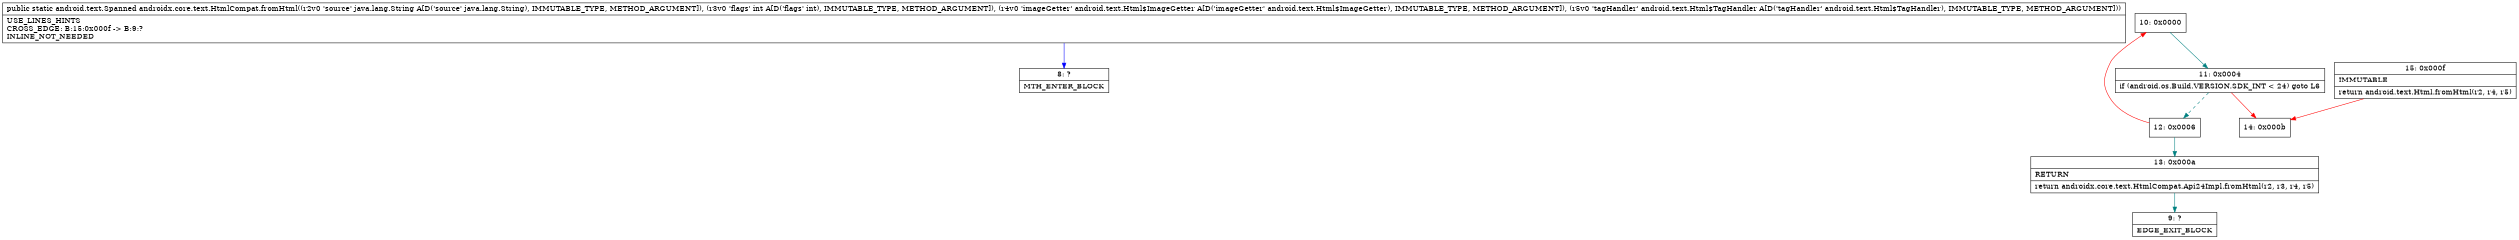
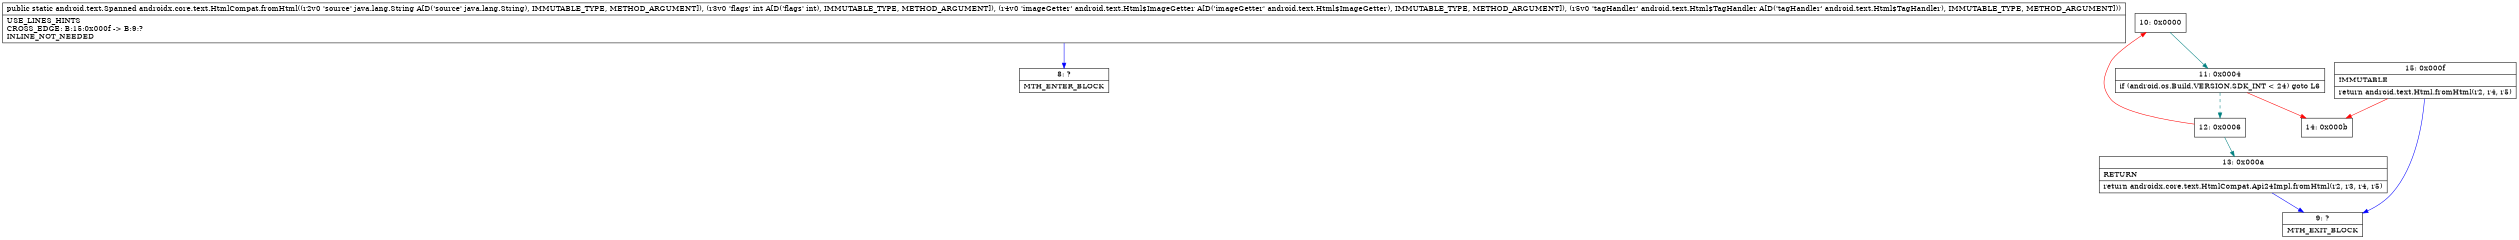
none -> (2410, 163)
(2175, 200) -> (2286, 201)
(2175, 230) -> (2323, 230)
